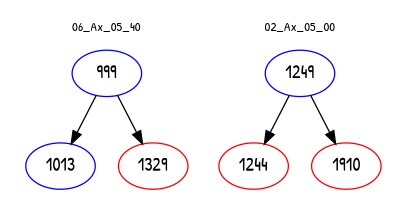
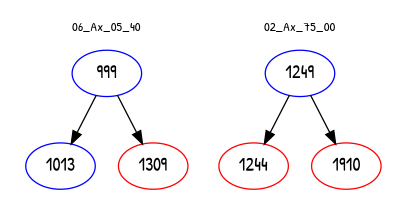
(300, 28) -> (300, 28)
(153, 166) -> (153, 166)
